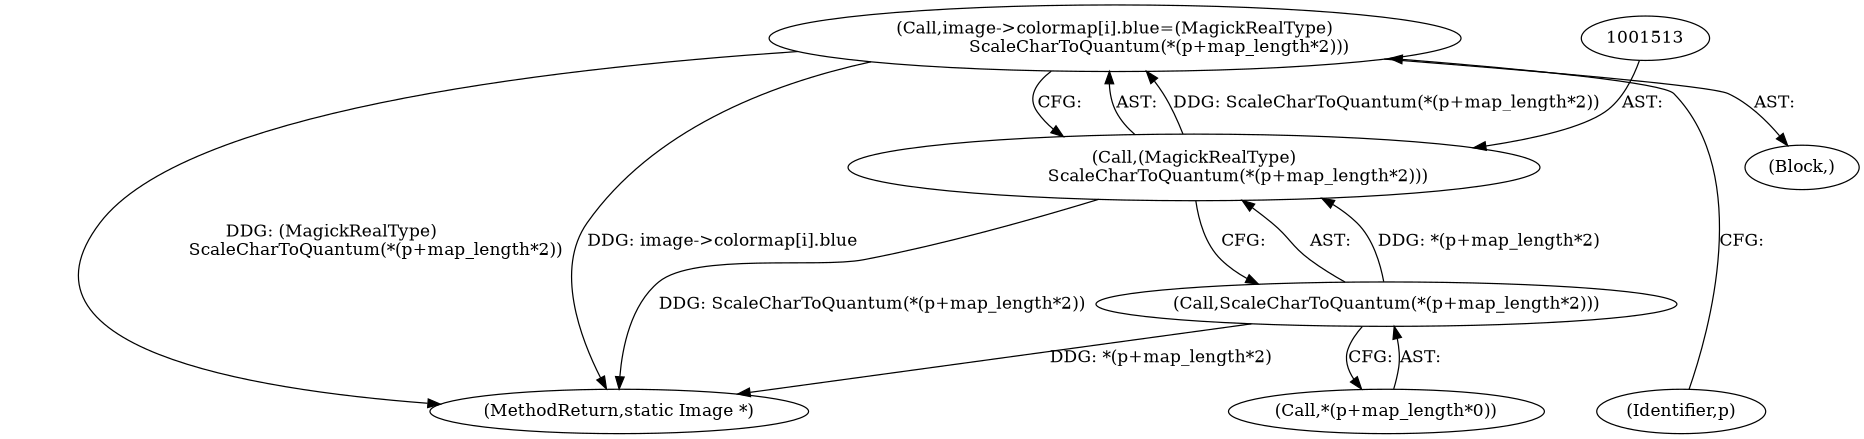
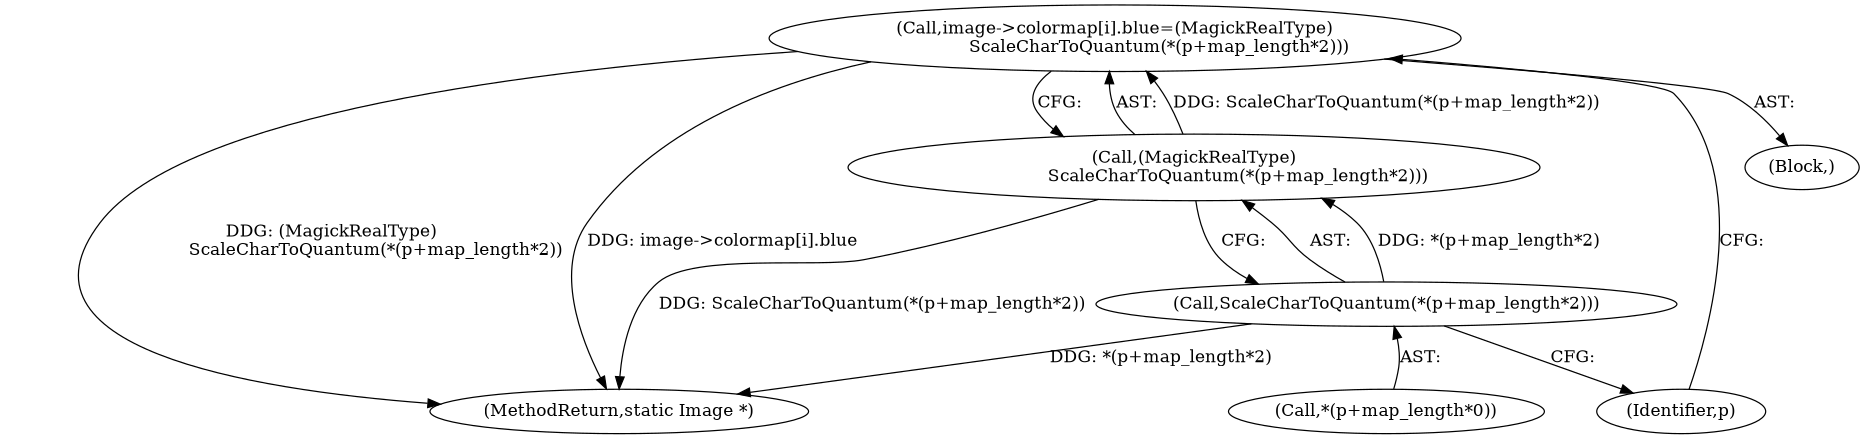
(1645, 38) -> none
(1347, 352) -> (1533, 357)
